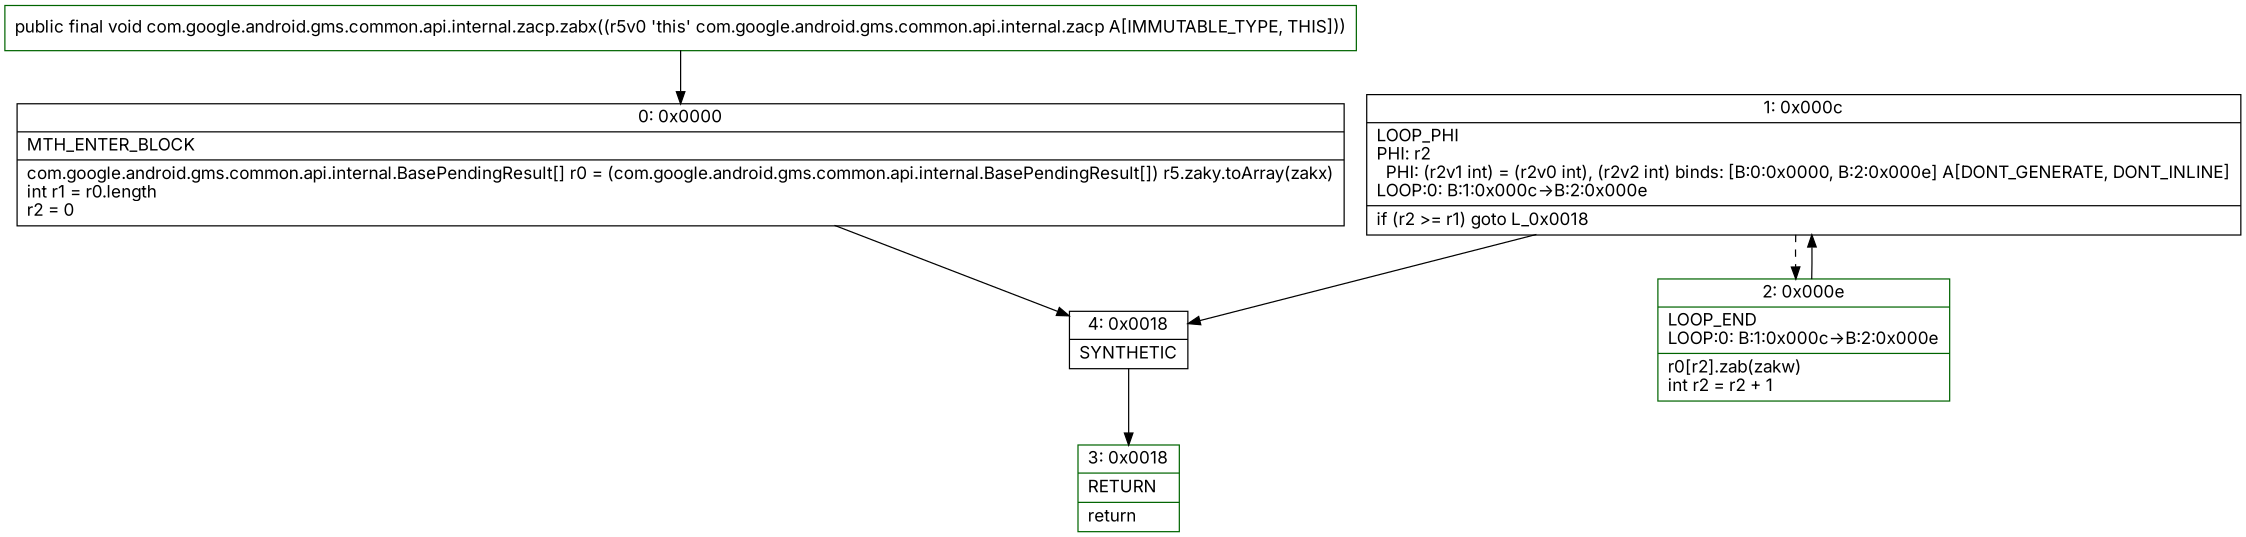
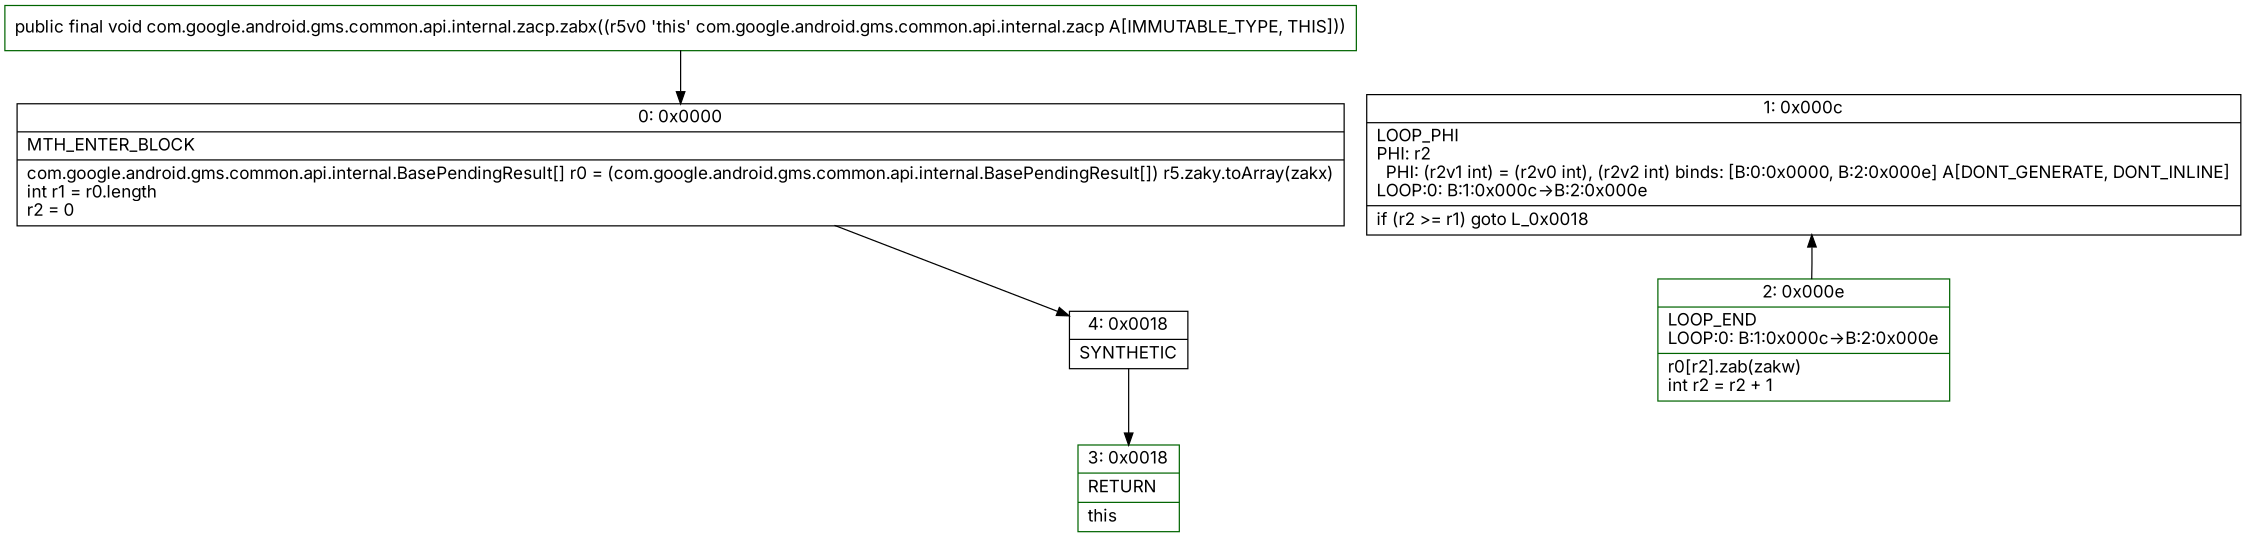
(1796, 251) -> none
(1368, 278) -> none
(1112, 516) -> (1103, 516)
